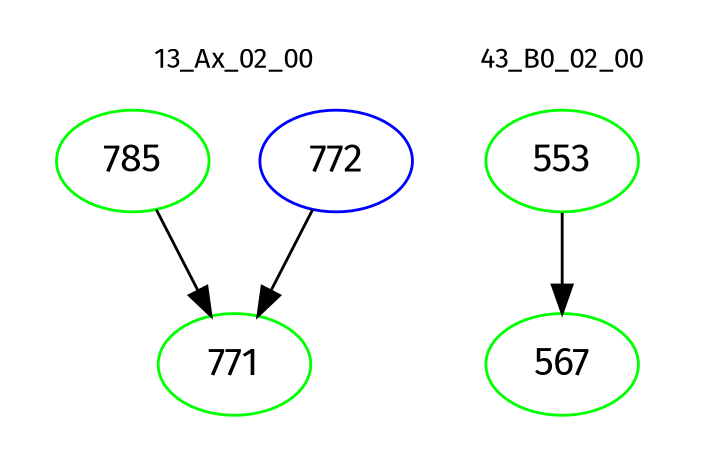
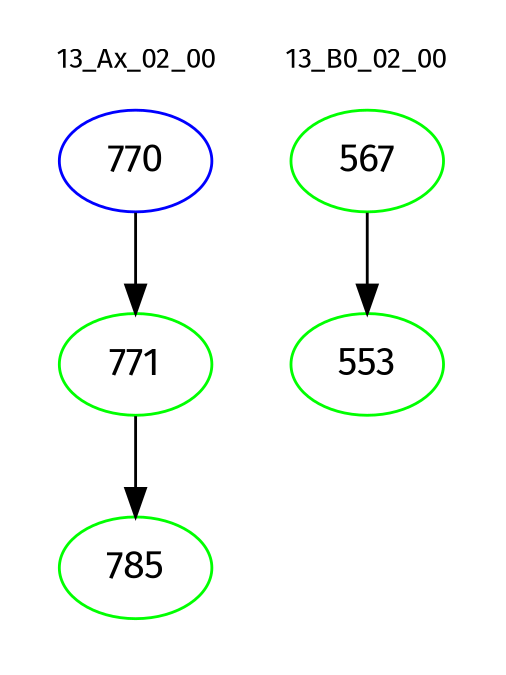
(562, 61) -> (367, 61)
(336, 161) -> (136, 161)
(562, 249) -> (367, 249)
(177, 250) -> (136, 452)
